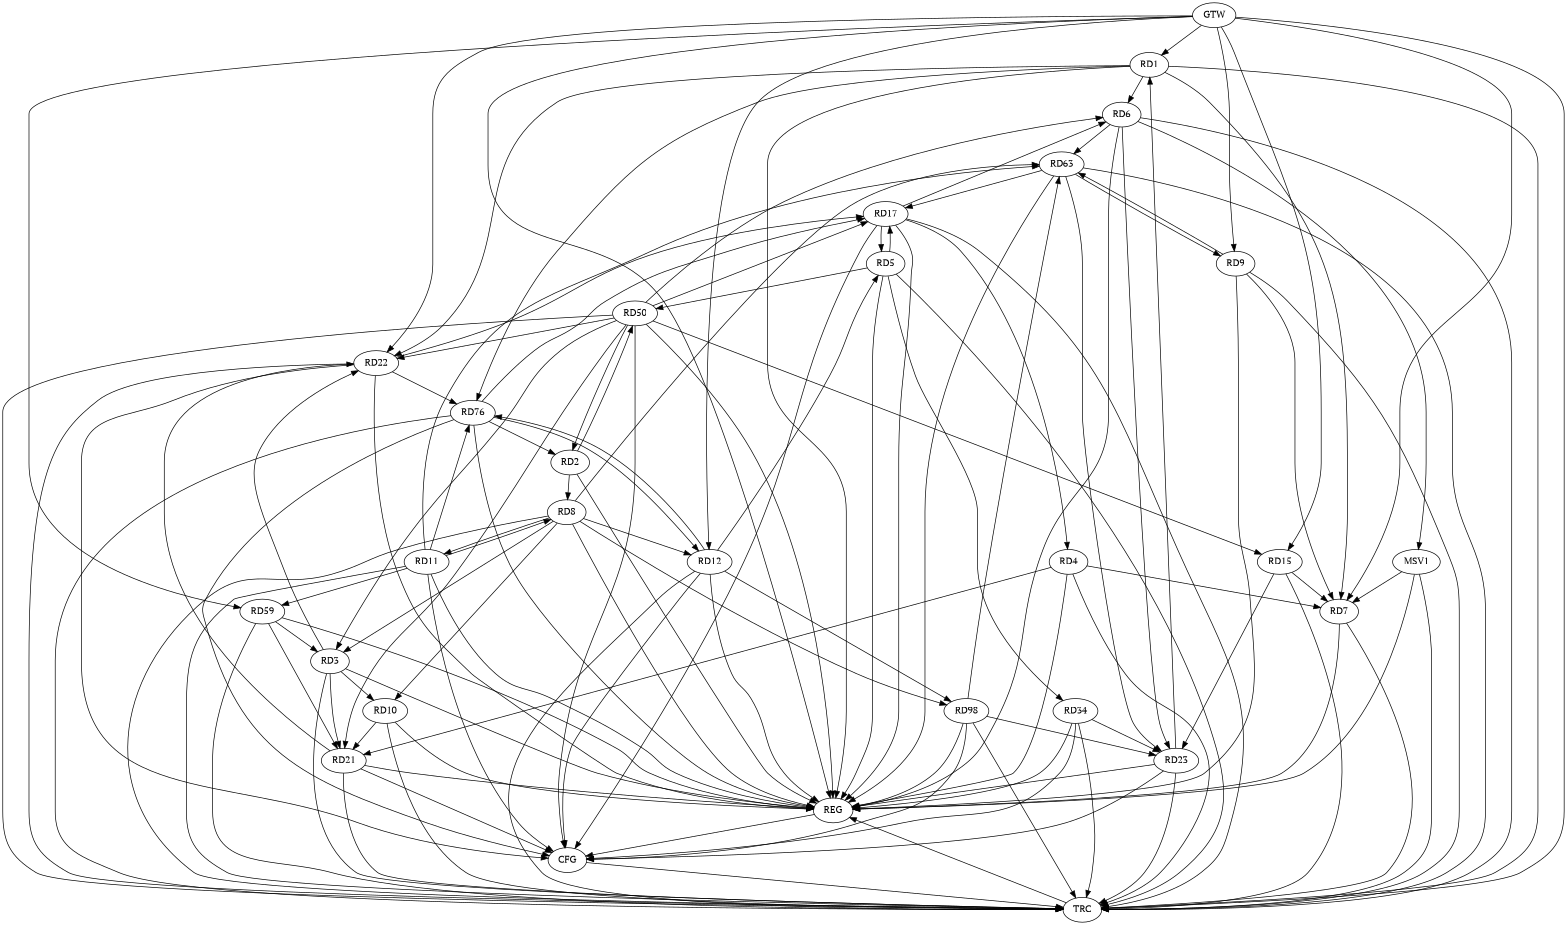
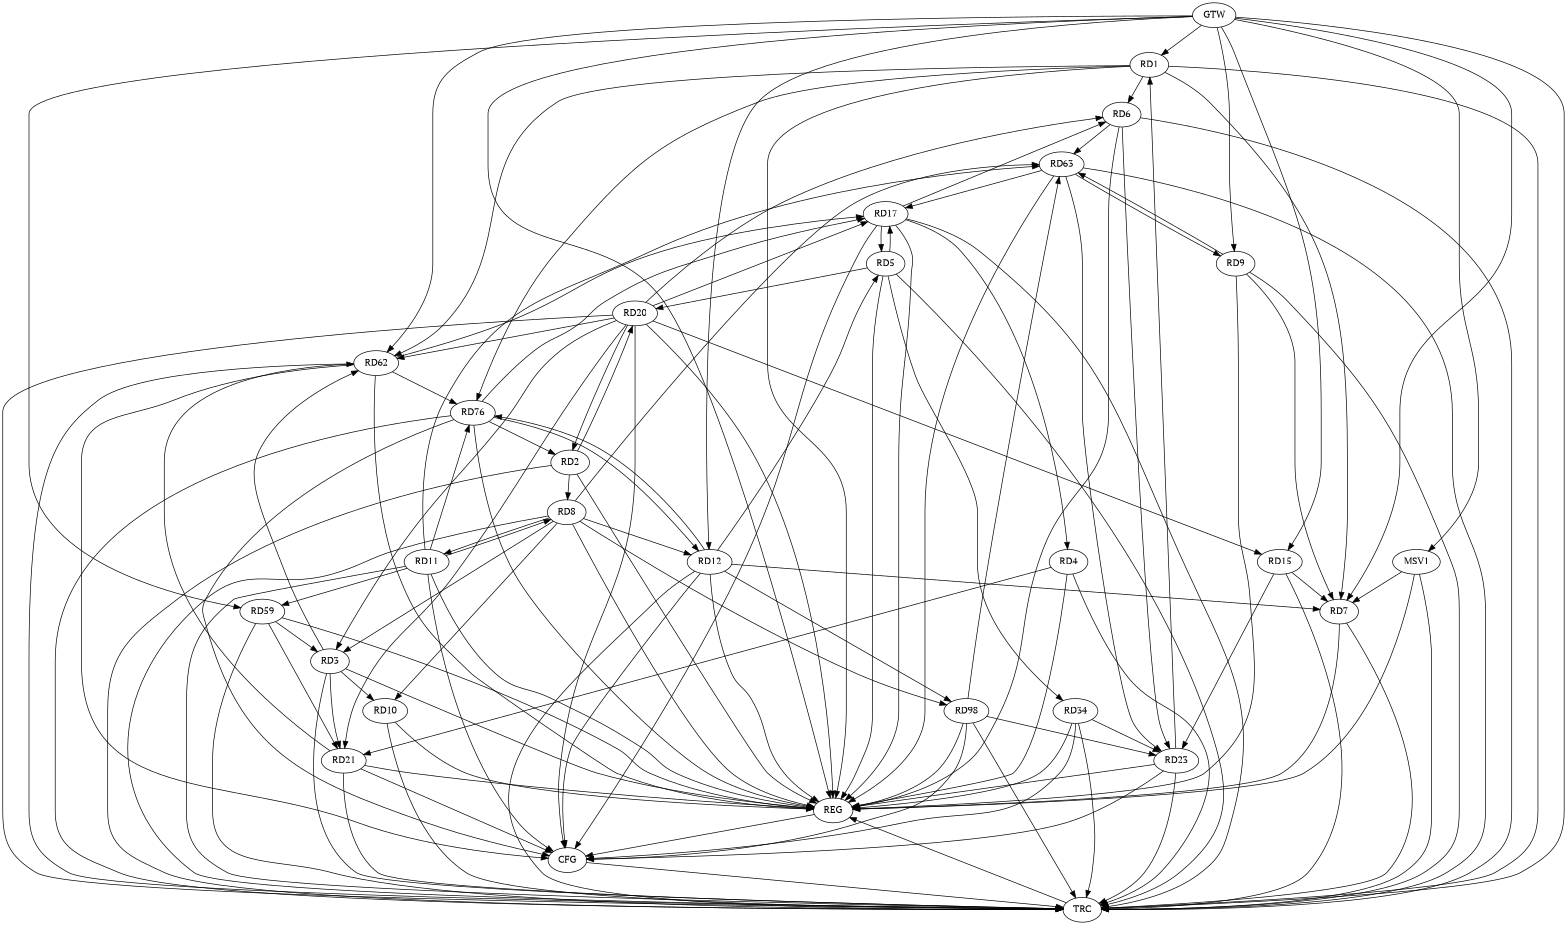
(1369, 277) -> (1459, 212)
(635, 313) -> (635, 313)
(376, 363) -> (376, 363)
(1200, 586) -> (1022, 587)
(367, 733) -> none
none -> (205, 882)
